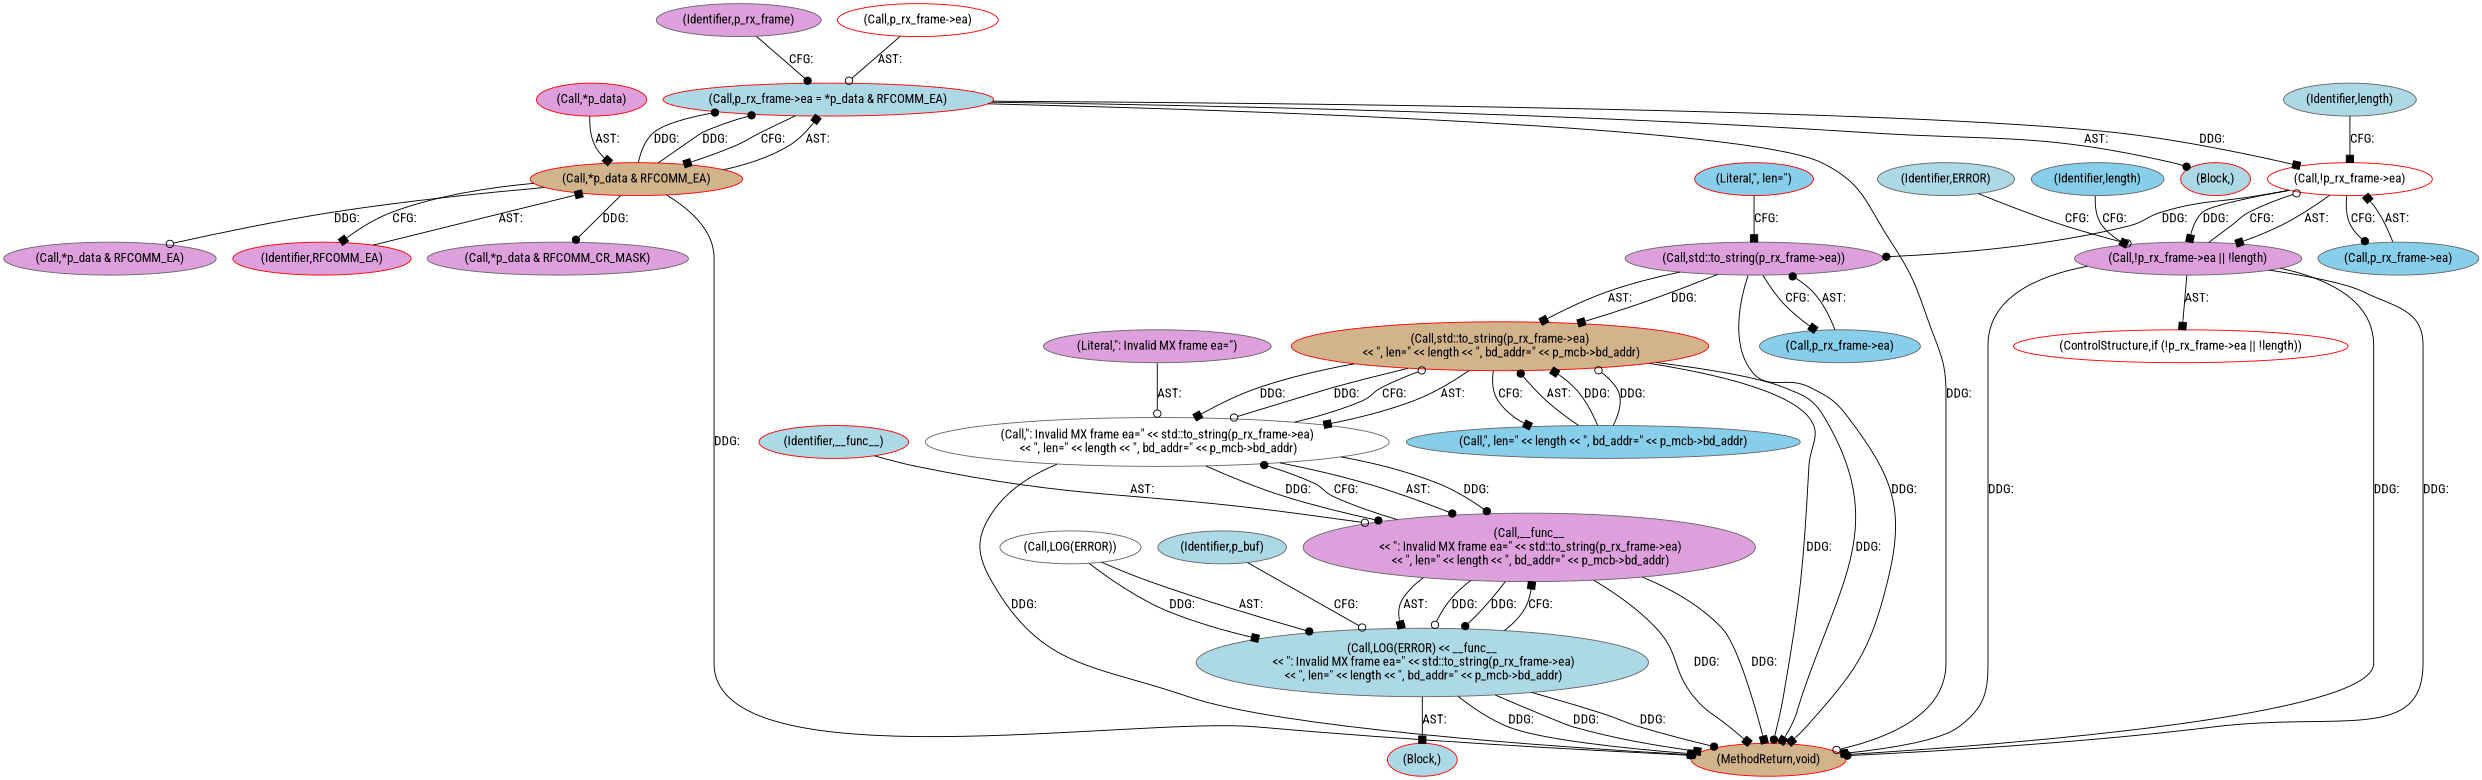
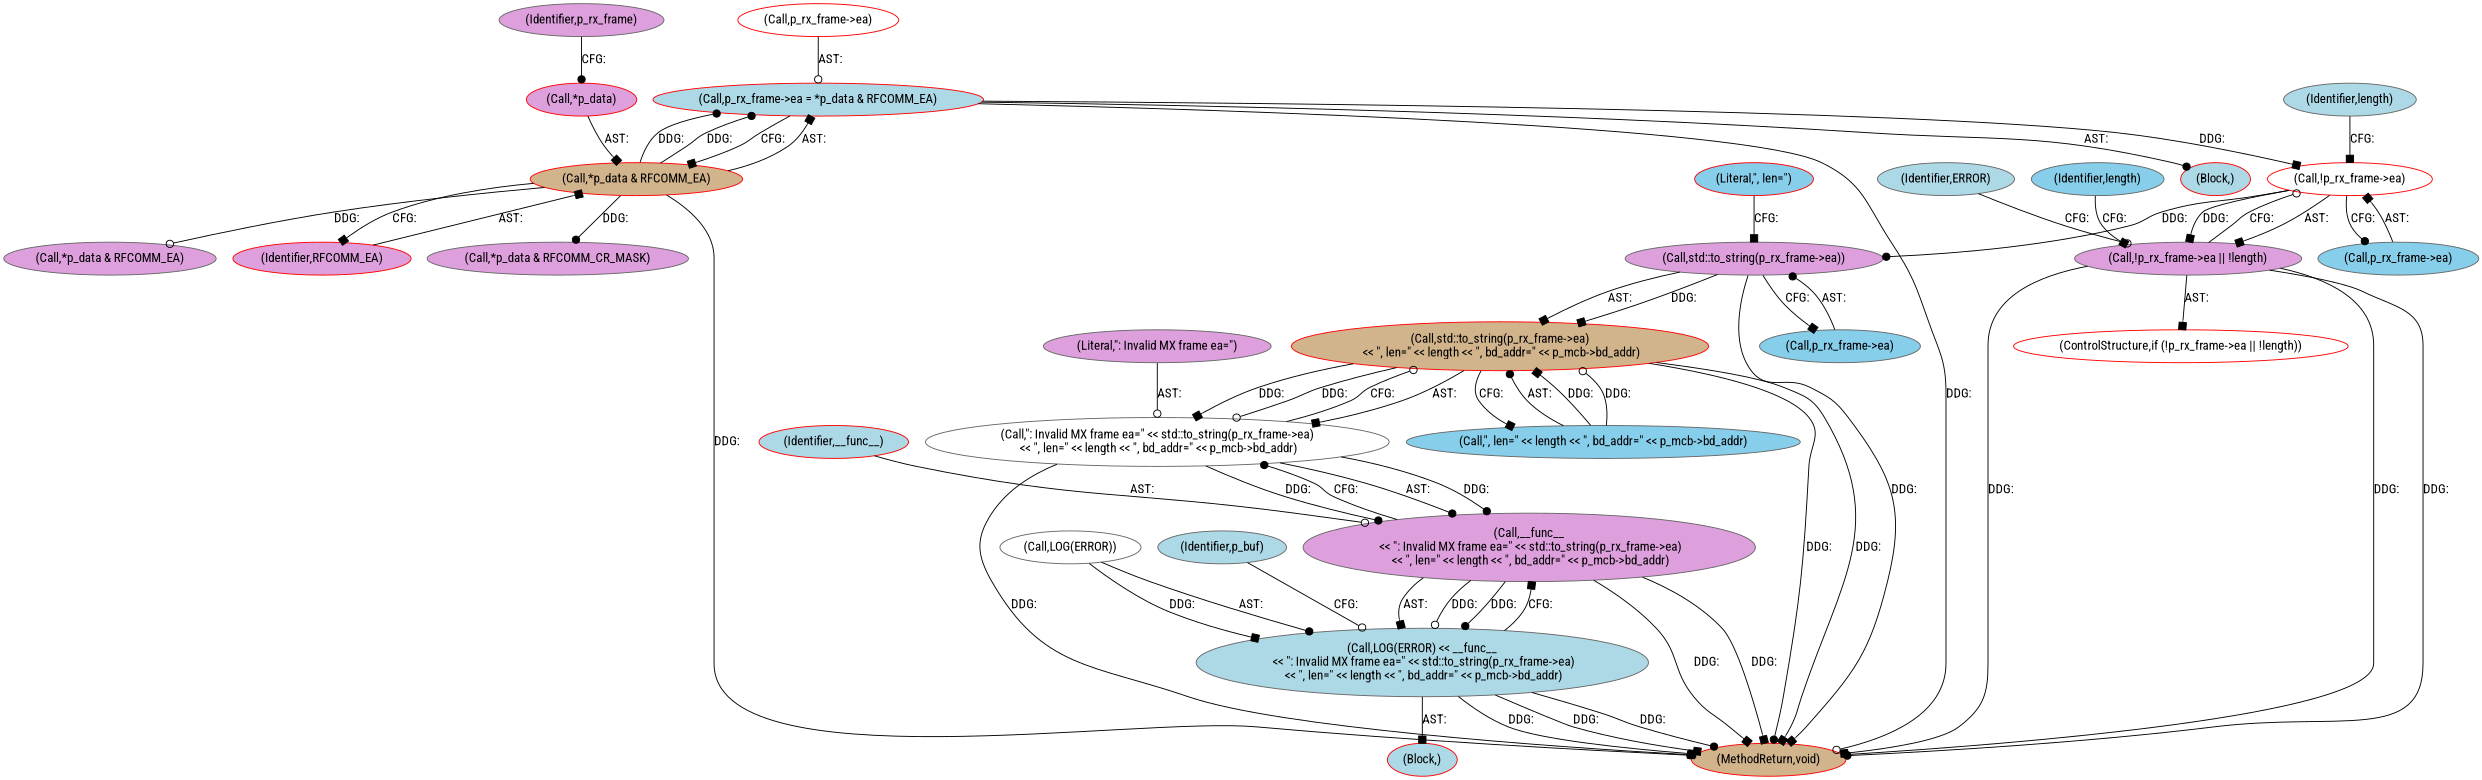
(780, 57) -> (582, 56)
